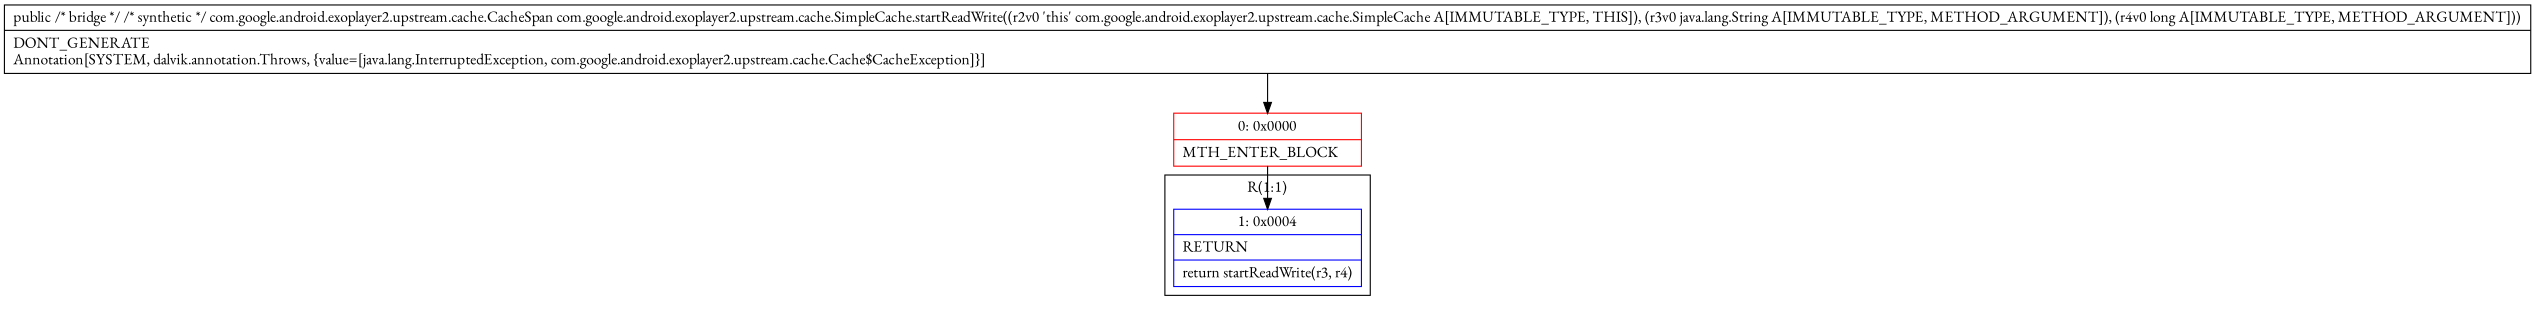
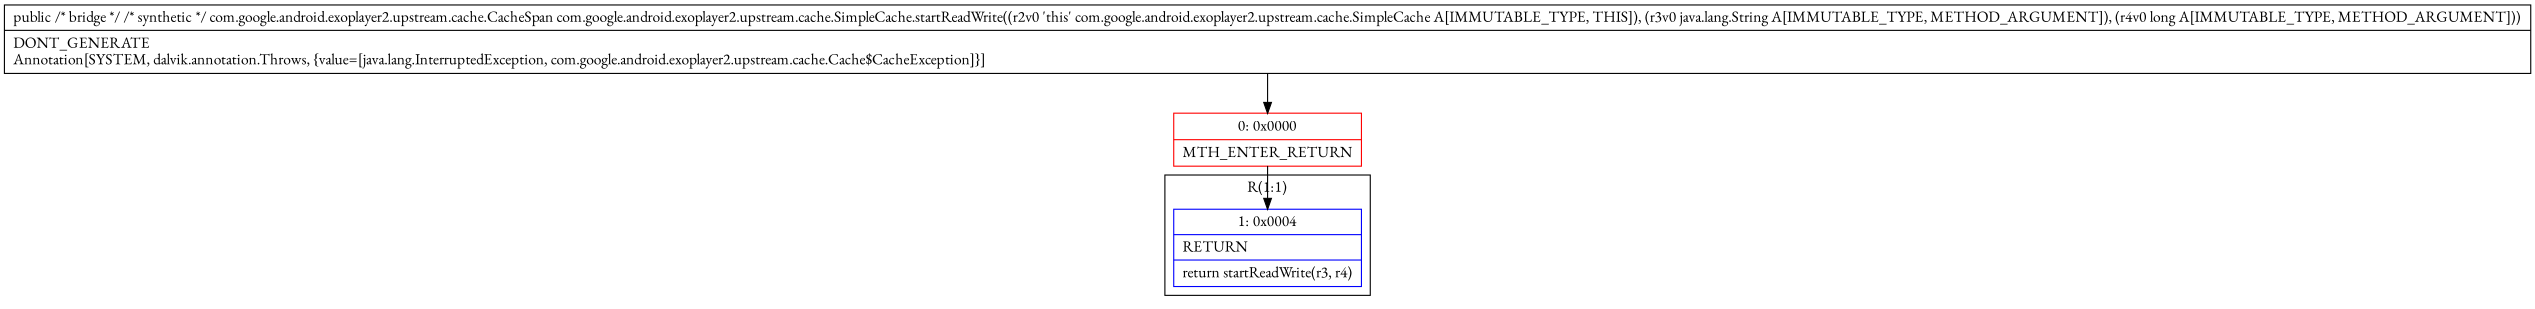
(1261, 152) -> (1268, 152)
